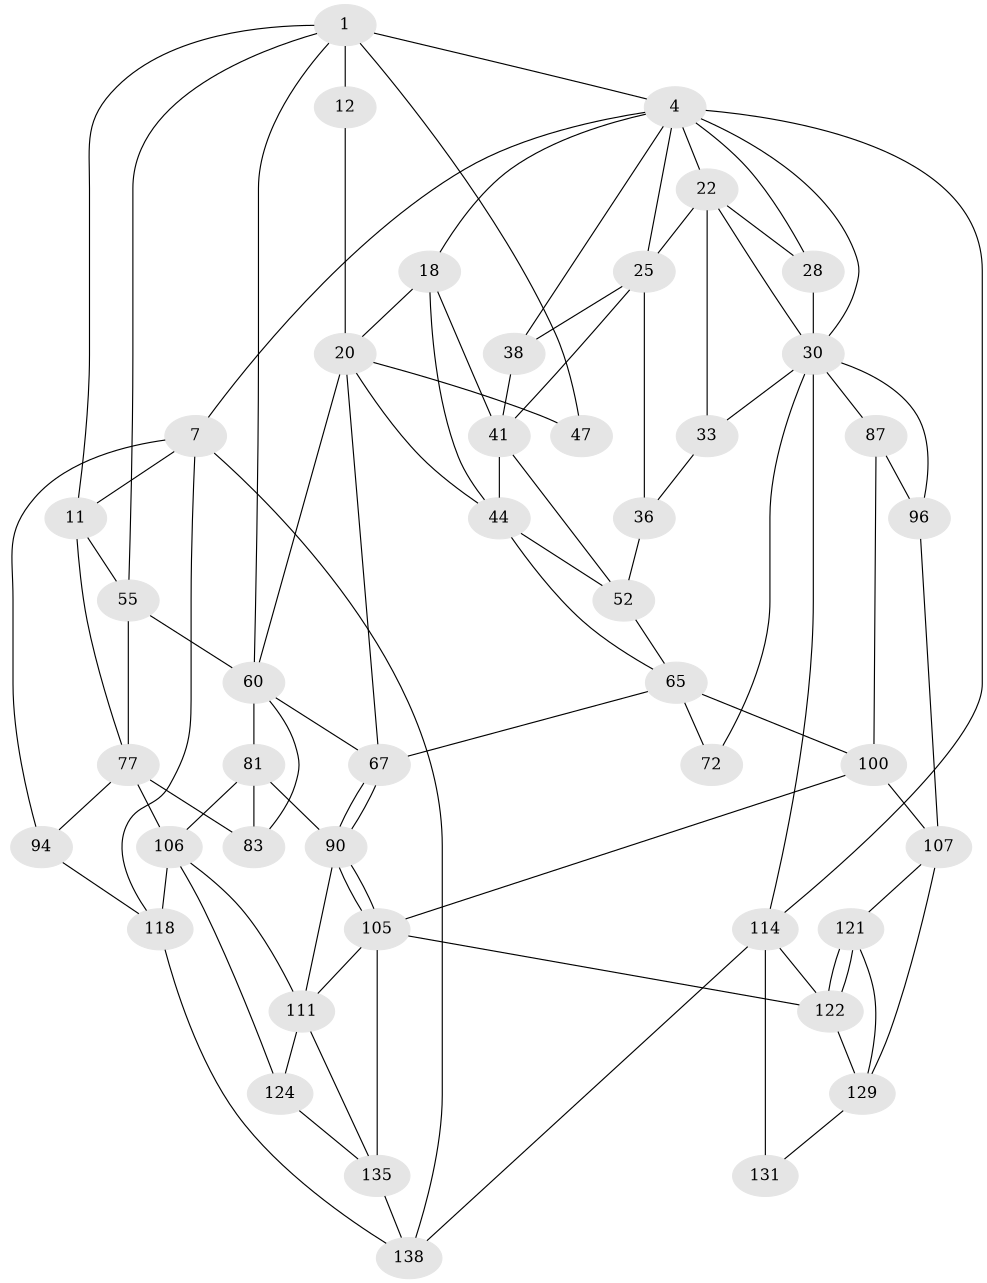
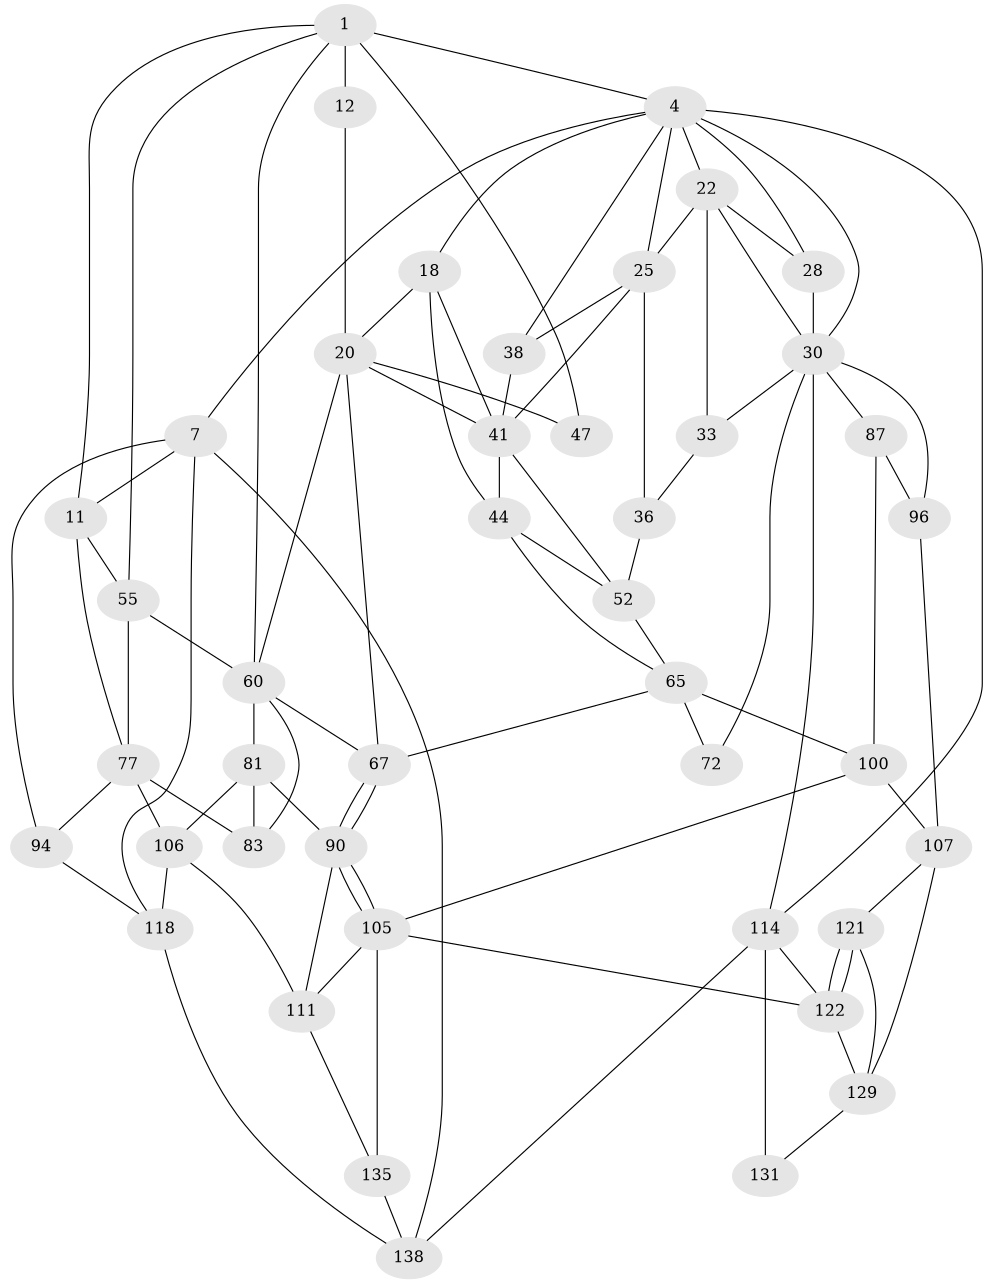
(410, 445) -> (422, 395)
(280, 1094) -> none
